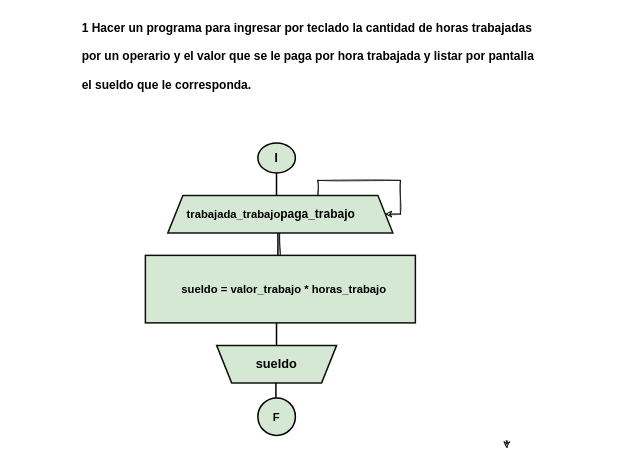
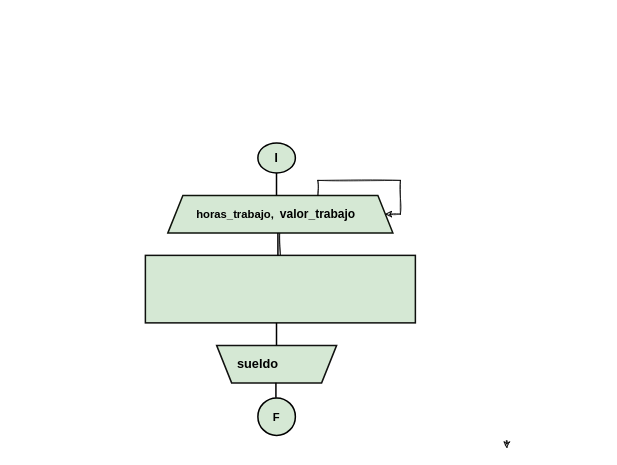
(308, 72) -> none
(235, 214) -> (235, 214)
(318, 214) -> (318, 214)
(284, 289) -> none
(276, 364) -> (258, 364)
